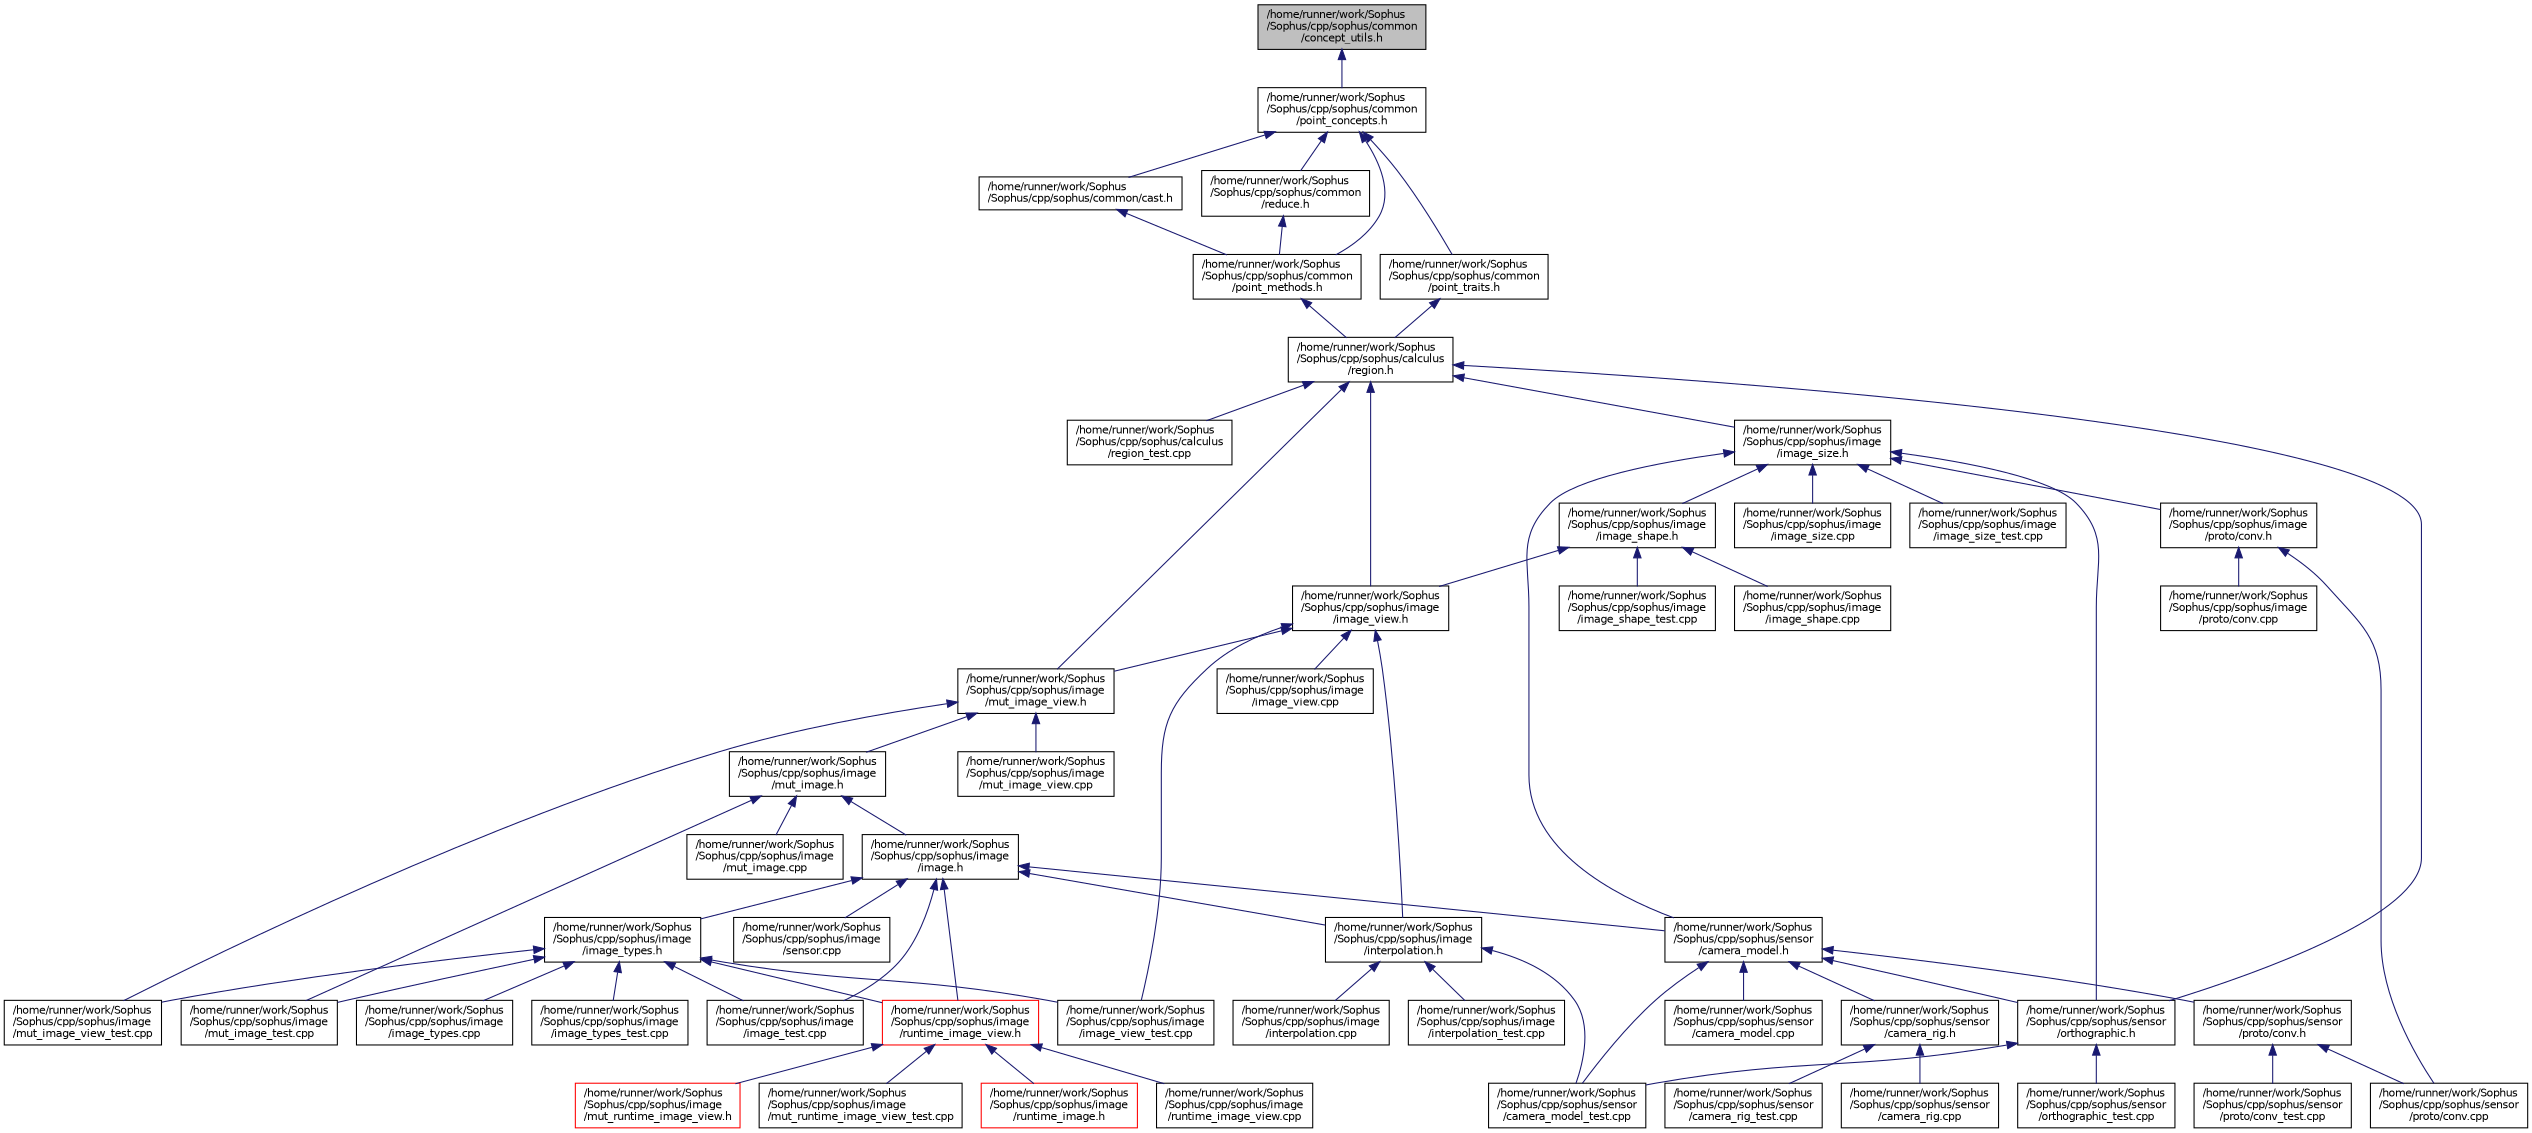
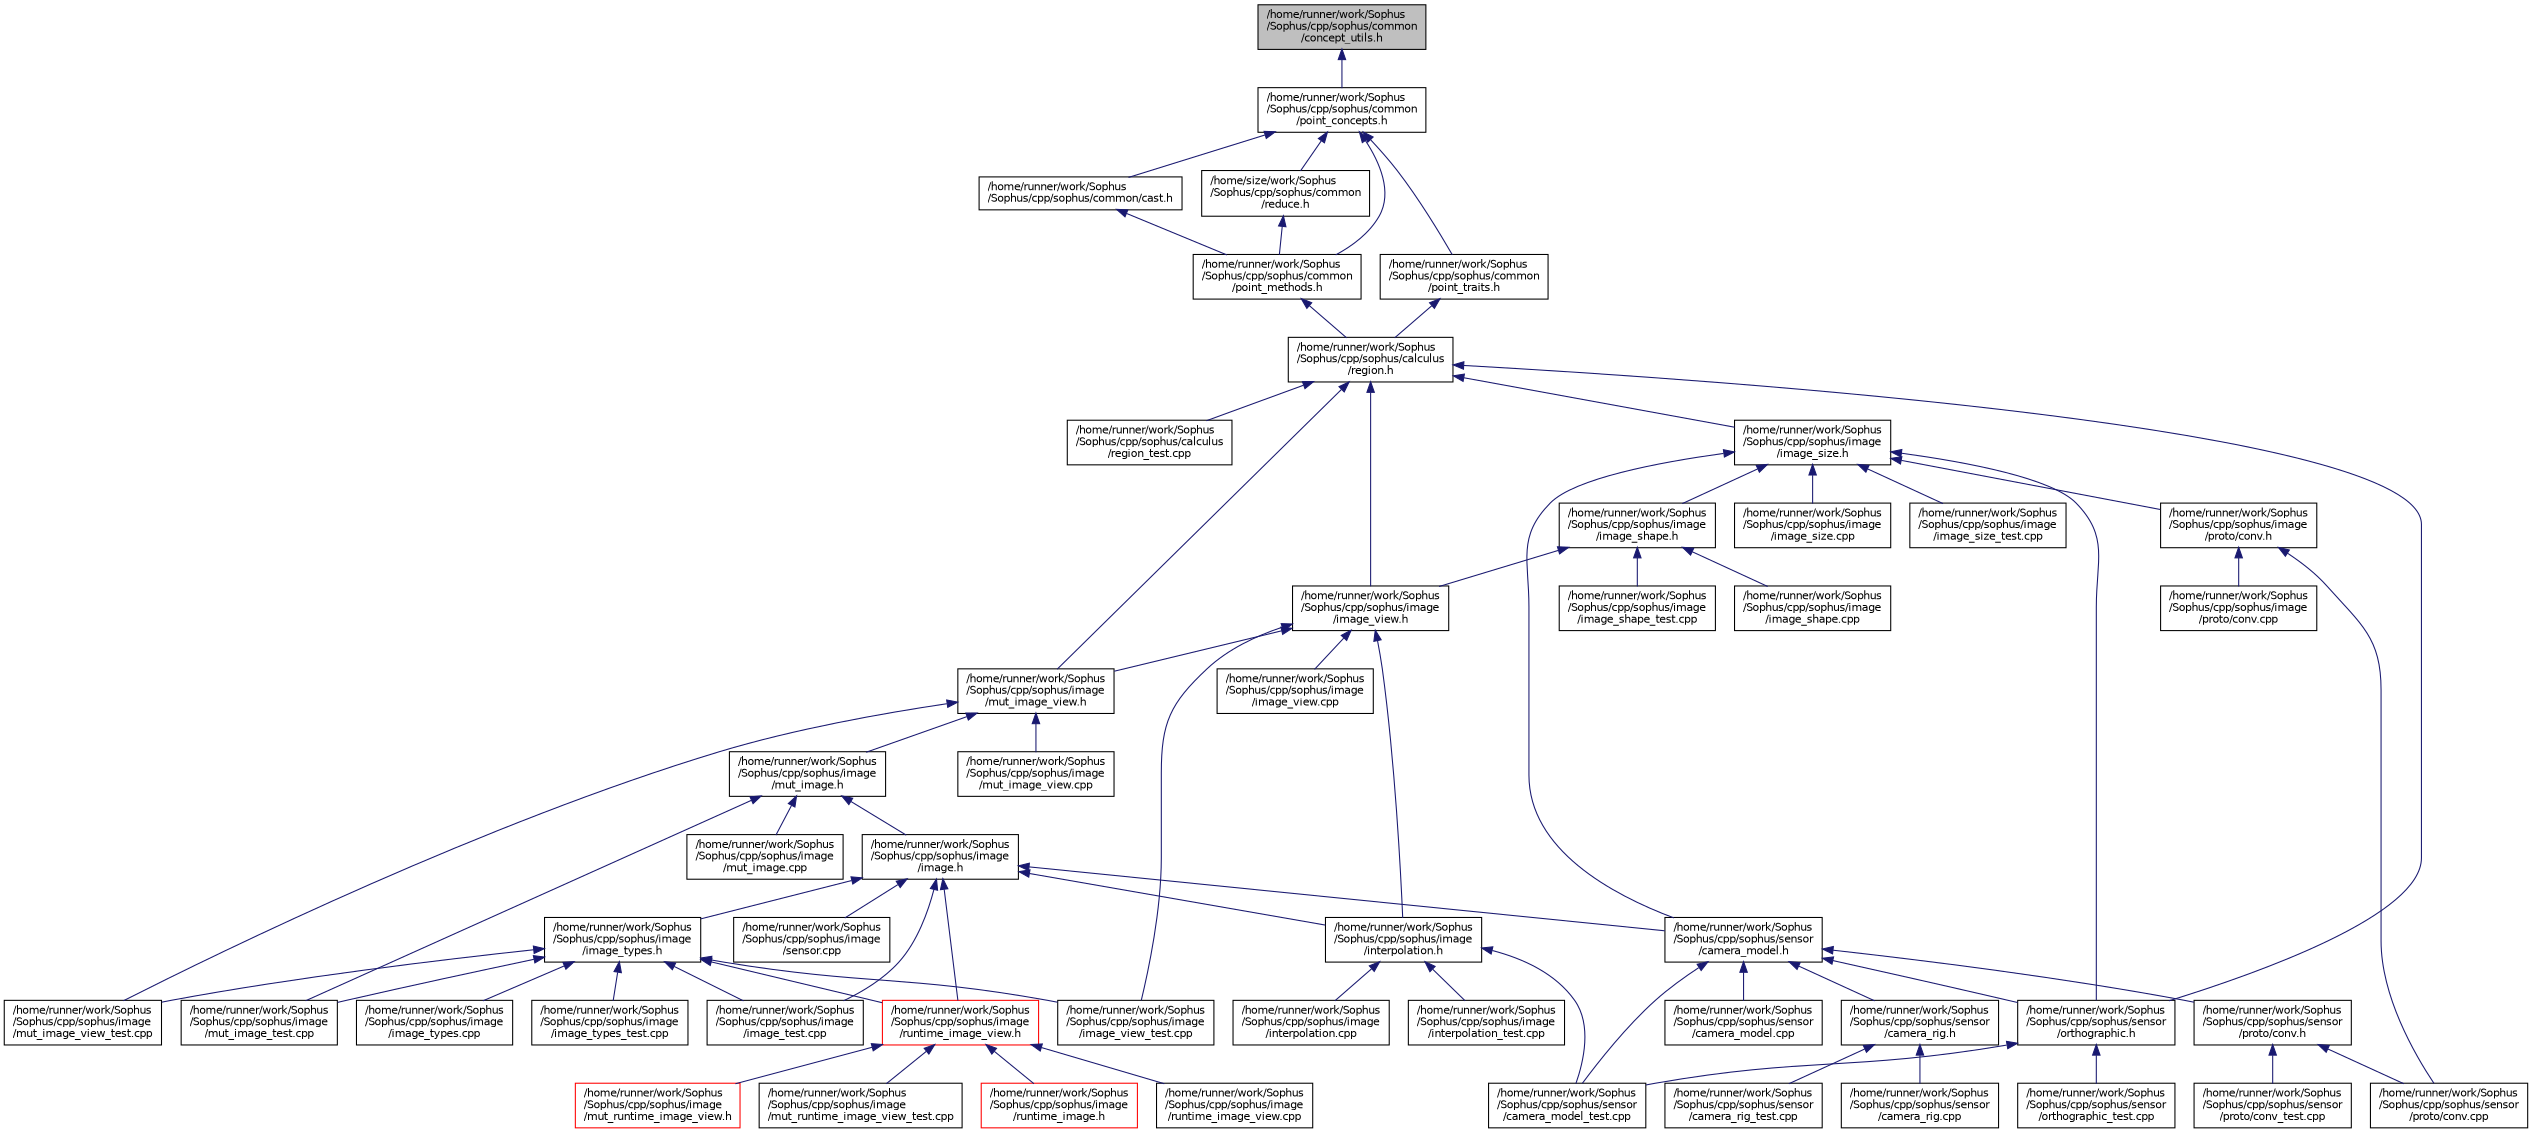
(1286, 193) -> (1286, 193)
